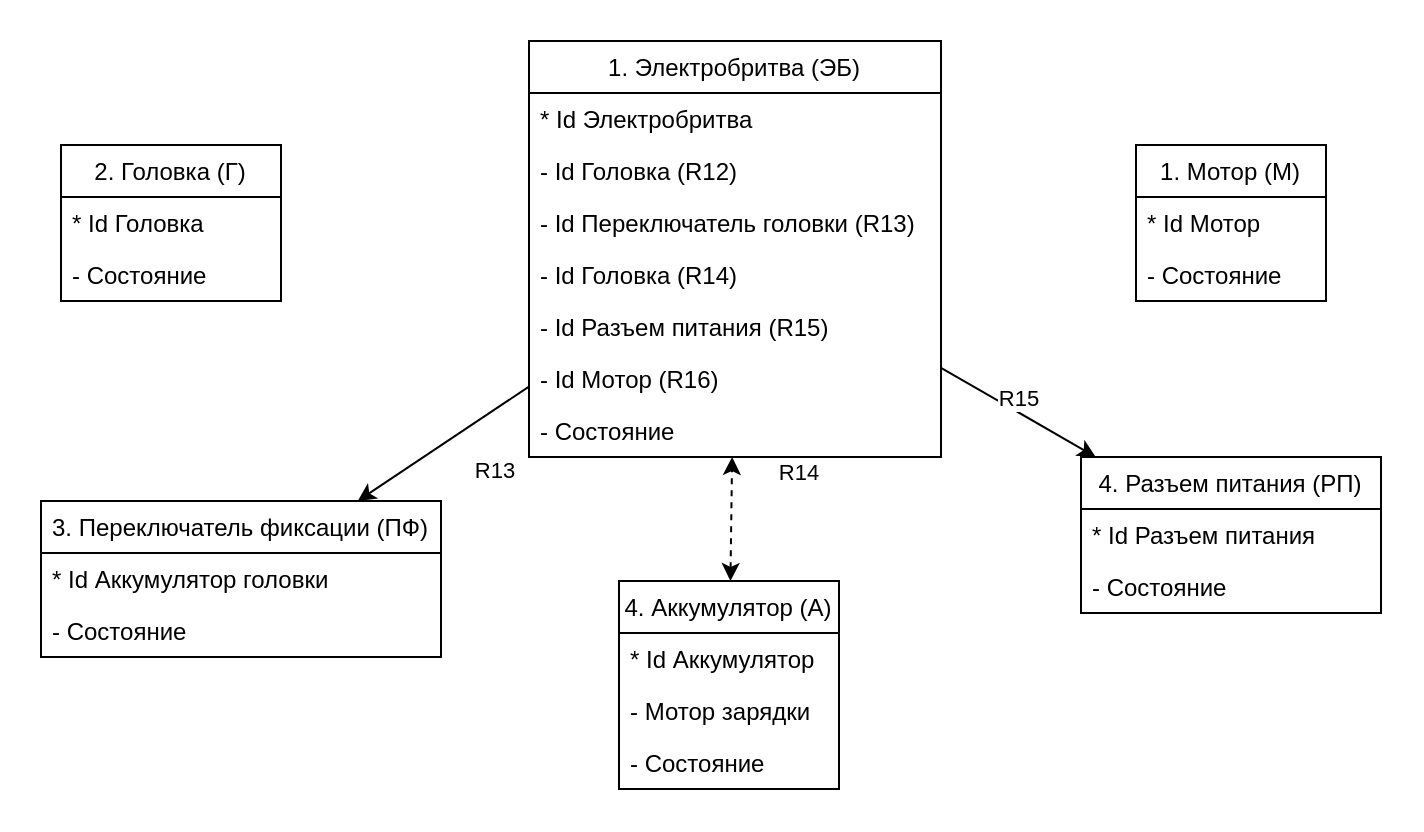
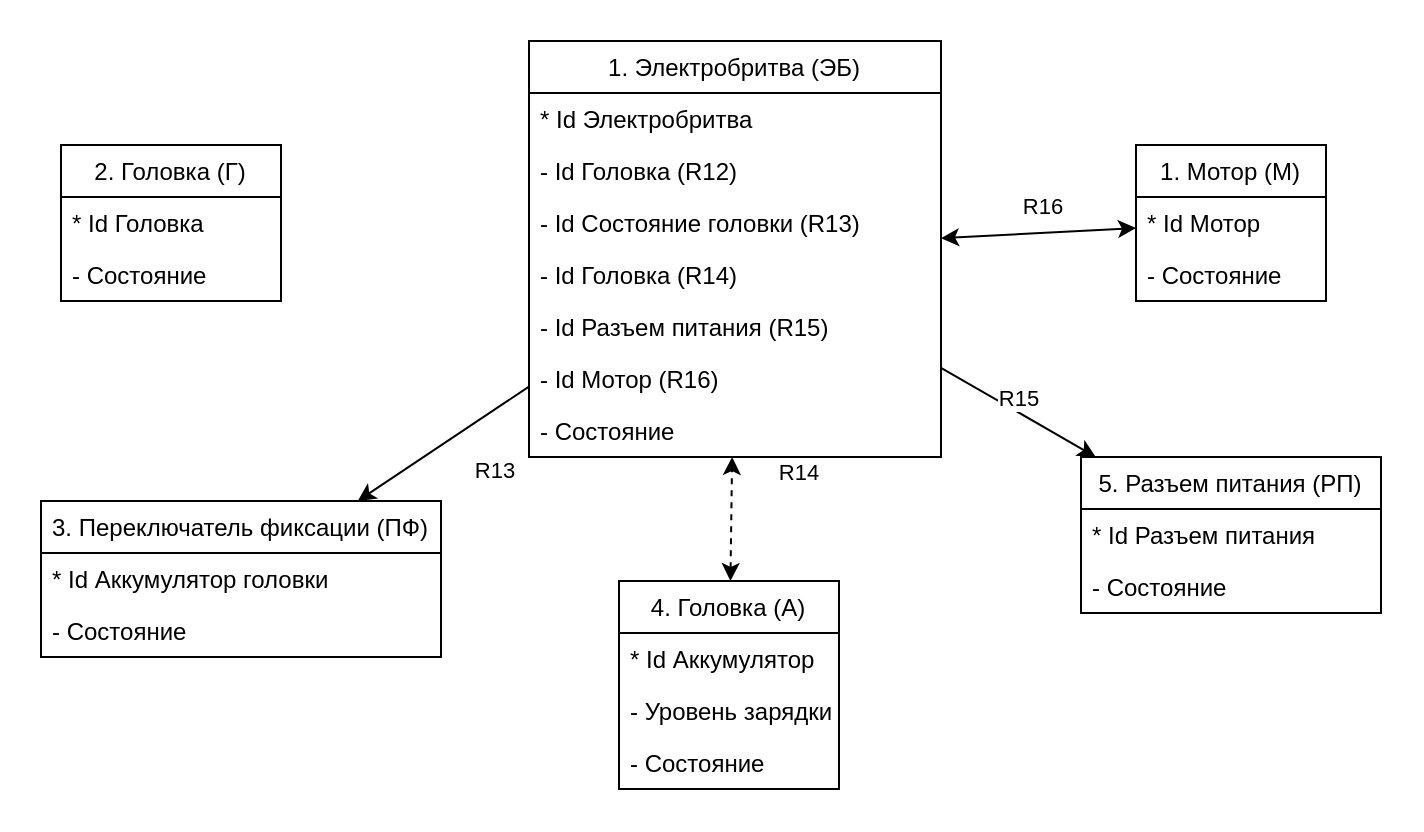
(743, 224) -> (716, 224)
none -> (1039, 233)
(1230, 484) -> (1230, 484)
(728, 608) -> (728, 608)
(725, 712) -> (738, 712)
